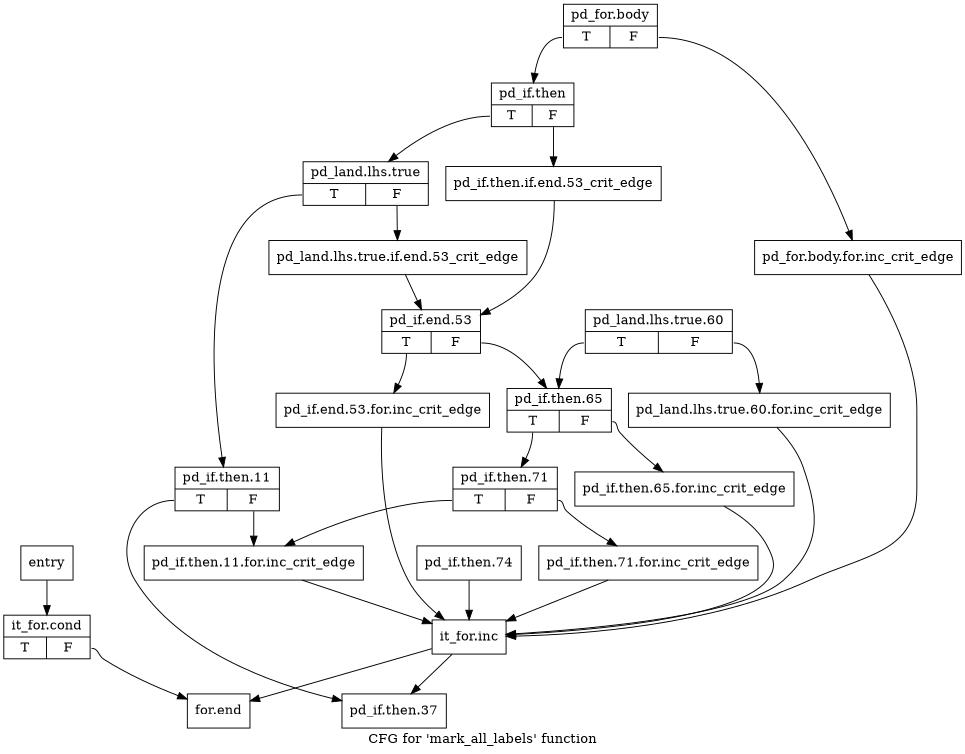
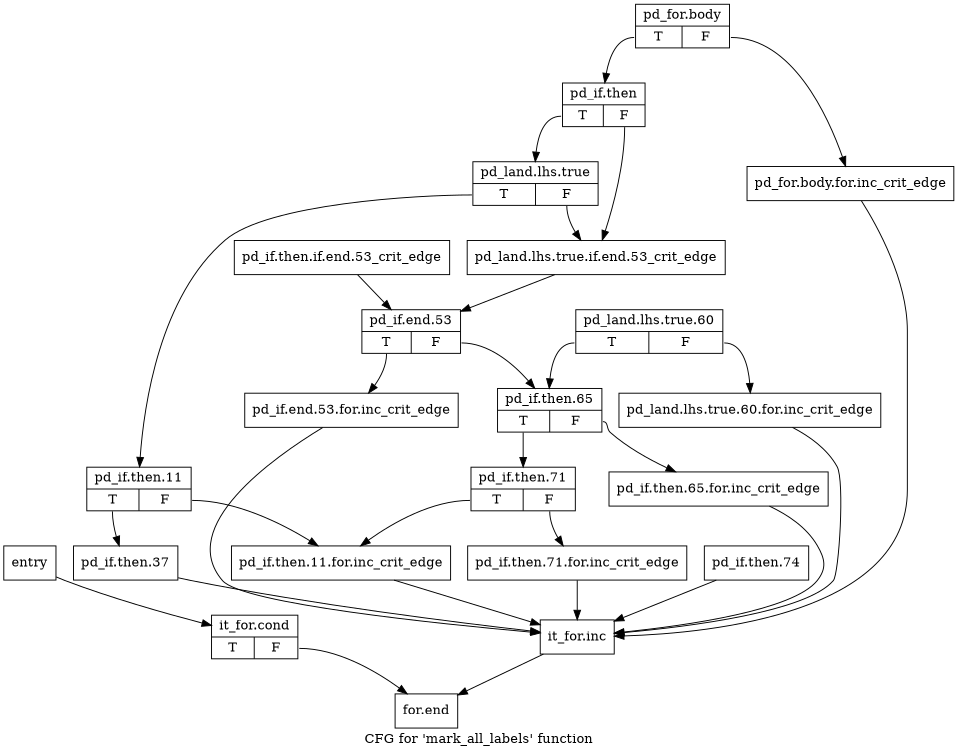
(554, 142) -> (619, 180)
(435, 671) -> (354, 608)
